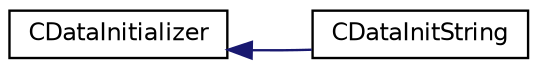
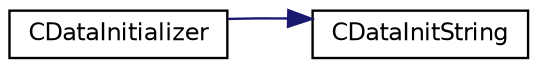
(282, 50) -> (258, 18)
